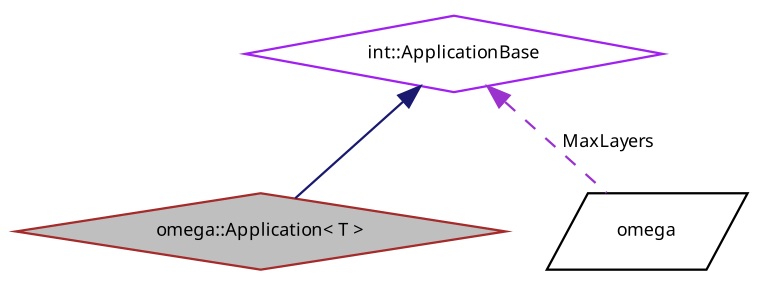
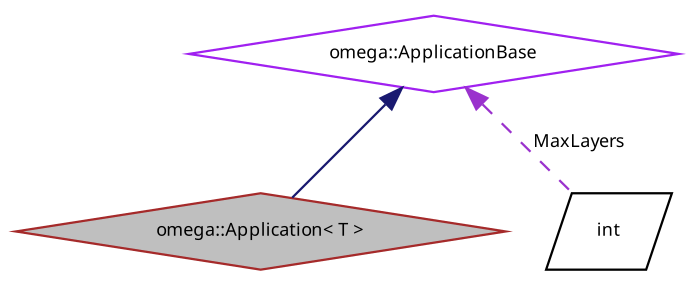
(454, 54) -> (434, 54)
(647, 231) -> (609, 231)
